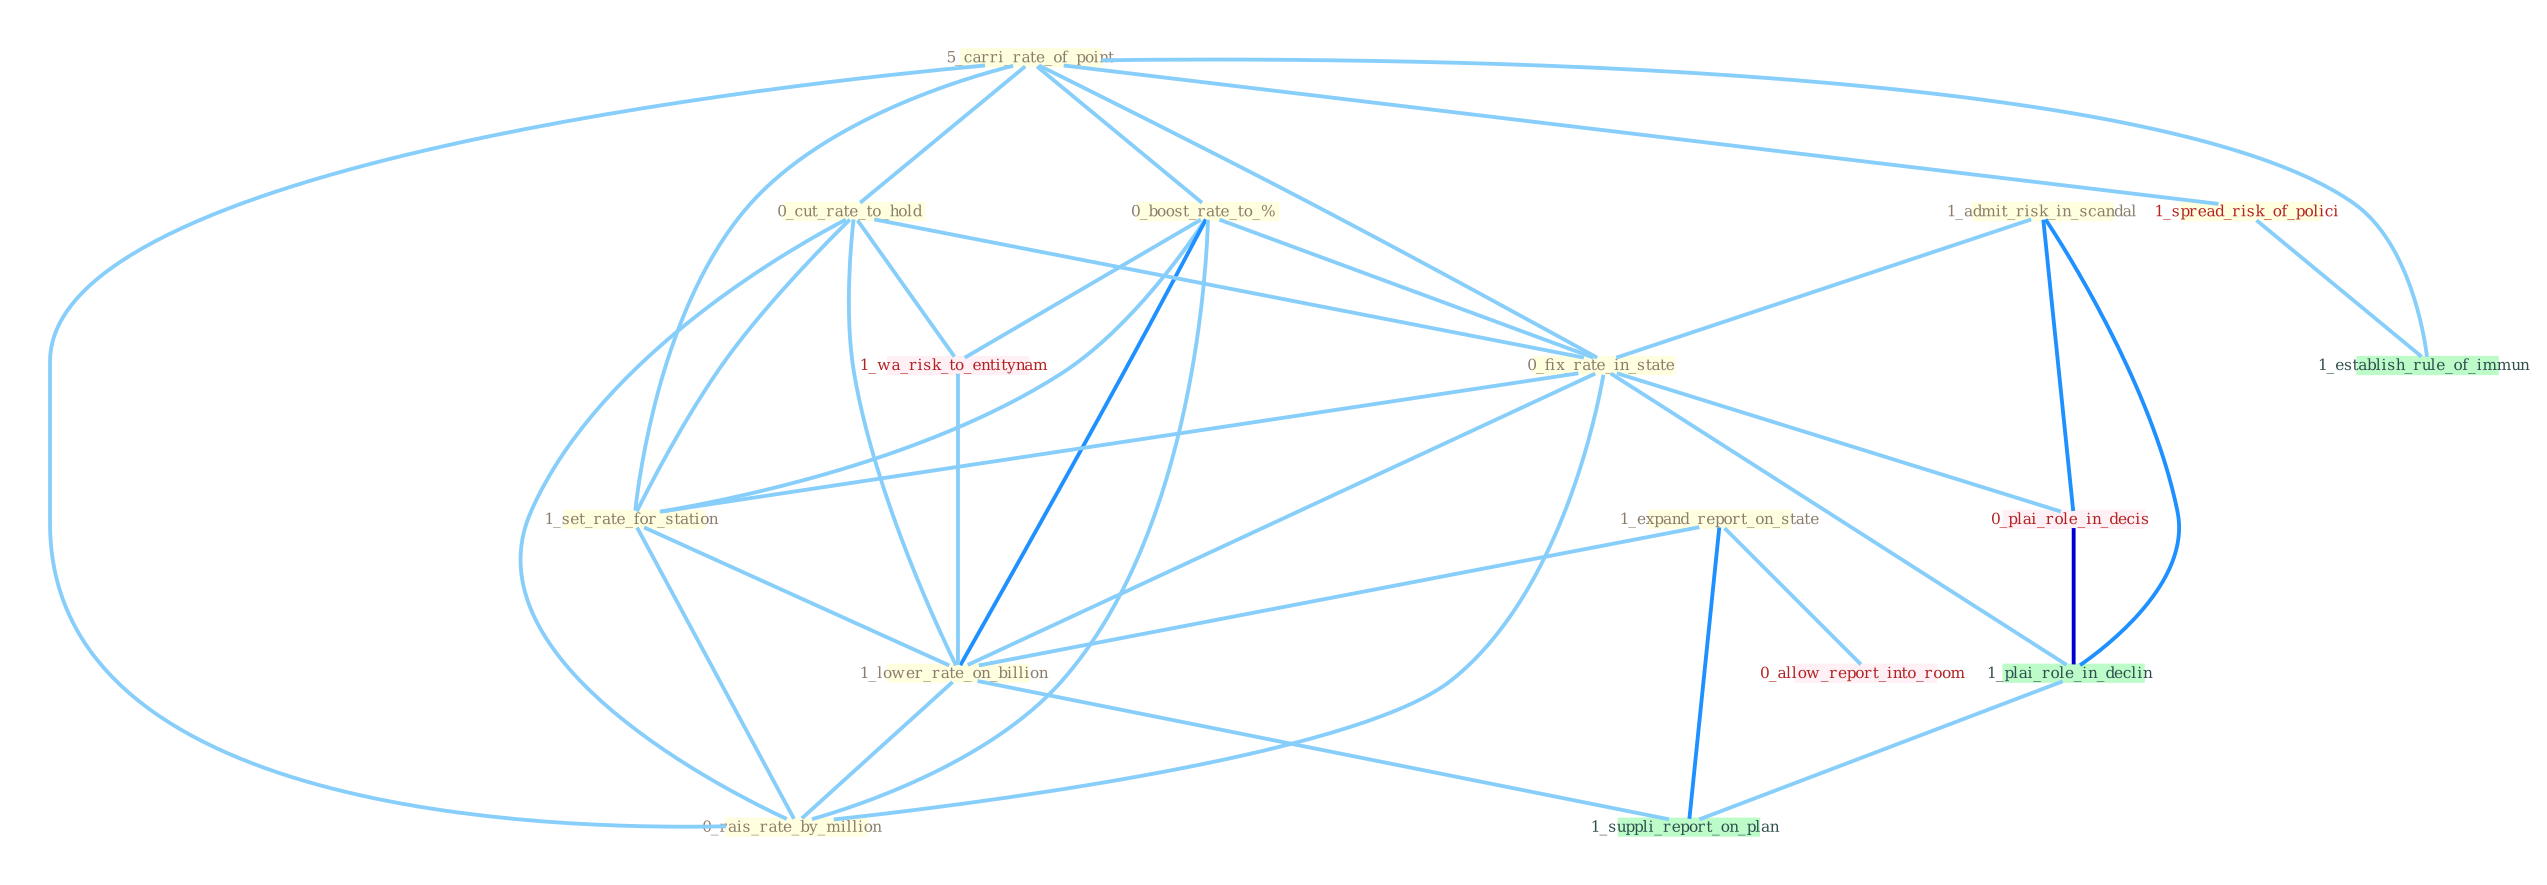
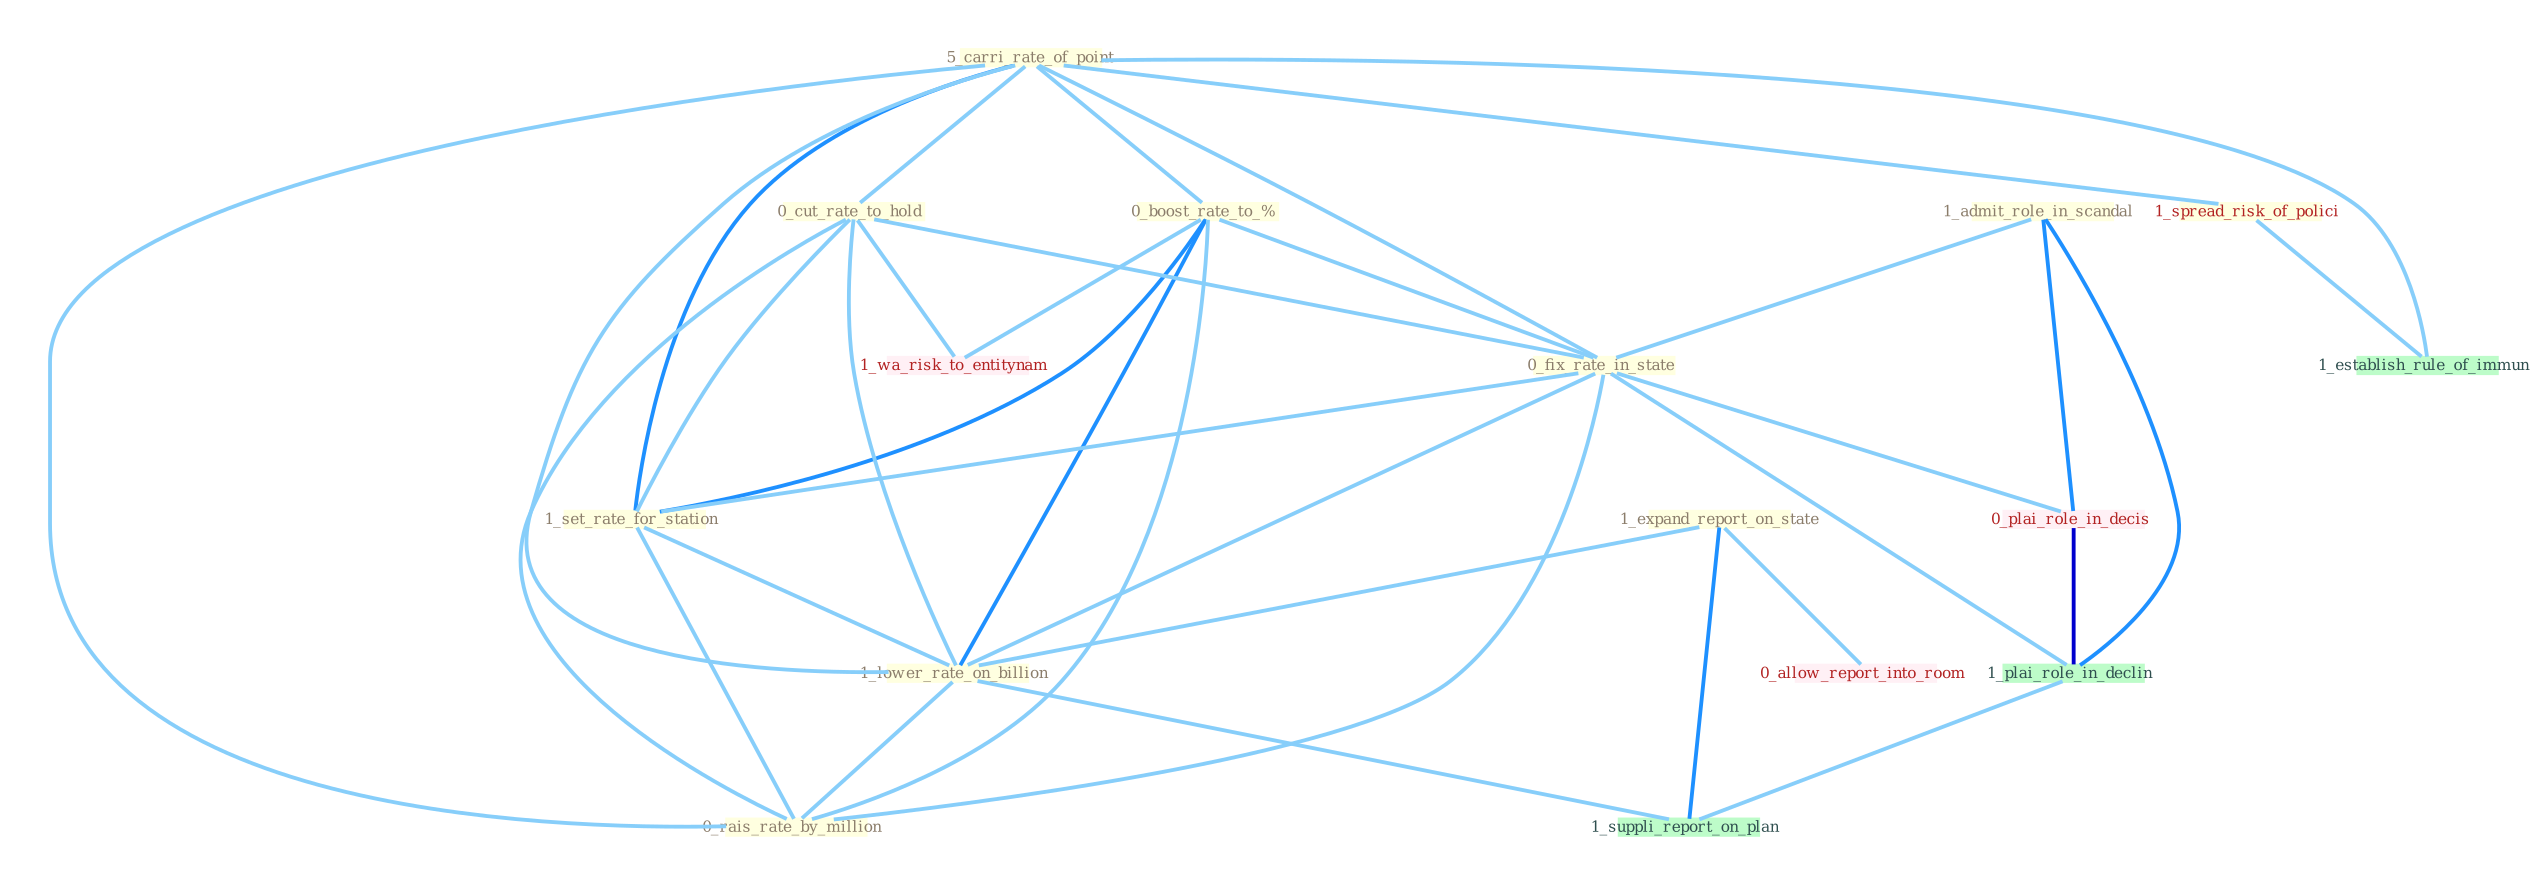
(2043, 212) -> (2043, 212)
(741, 216) -> (731, 229)
(995, 410) -> (966, 423)
(958, 519) -> (571, 393)
